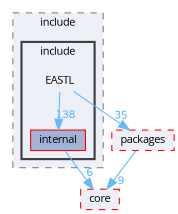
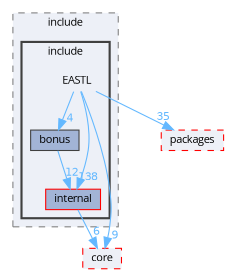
none -> (55, 140)
(125, 166) -> (103, 156)
